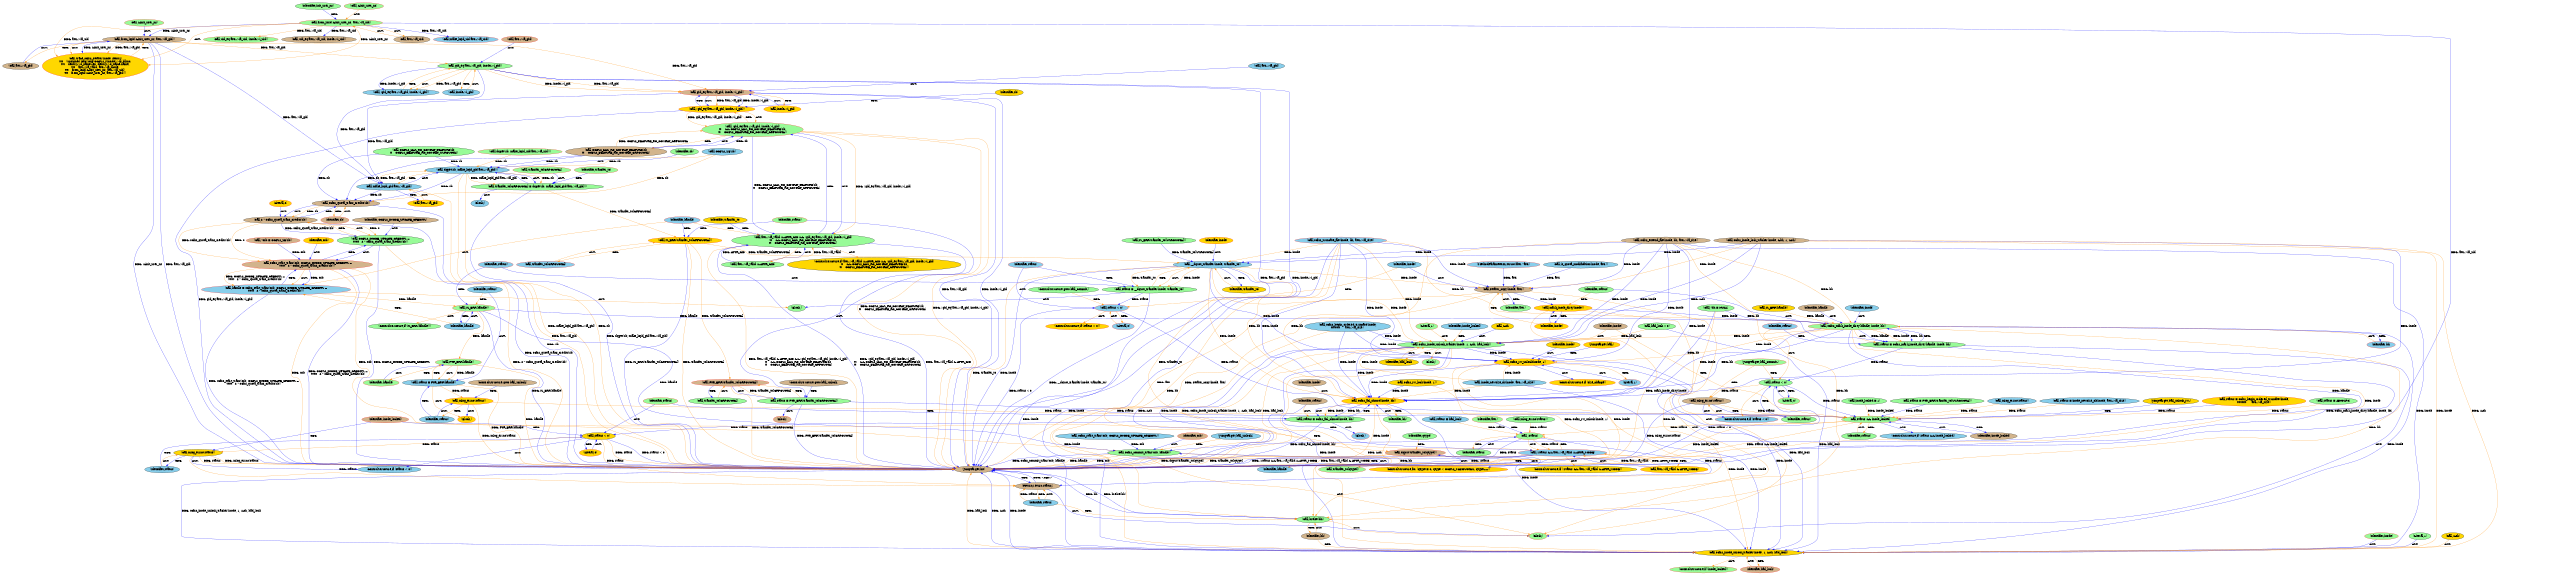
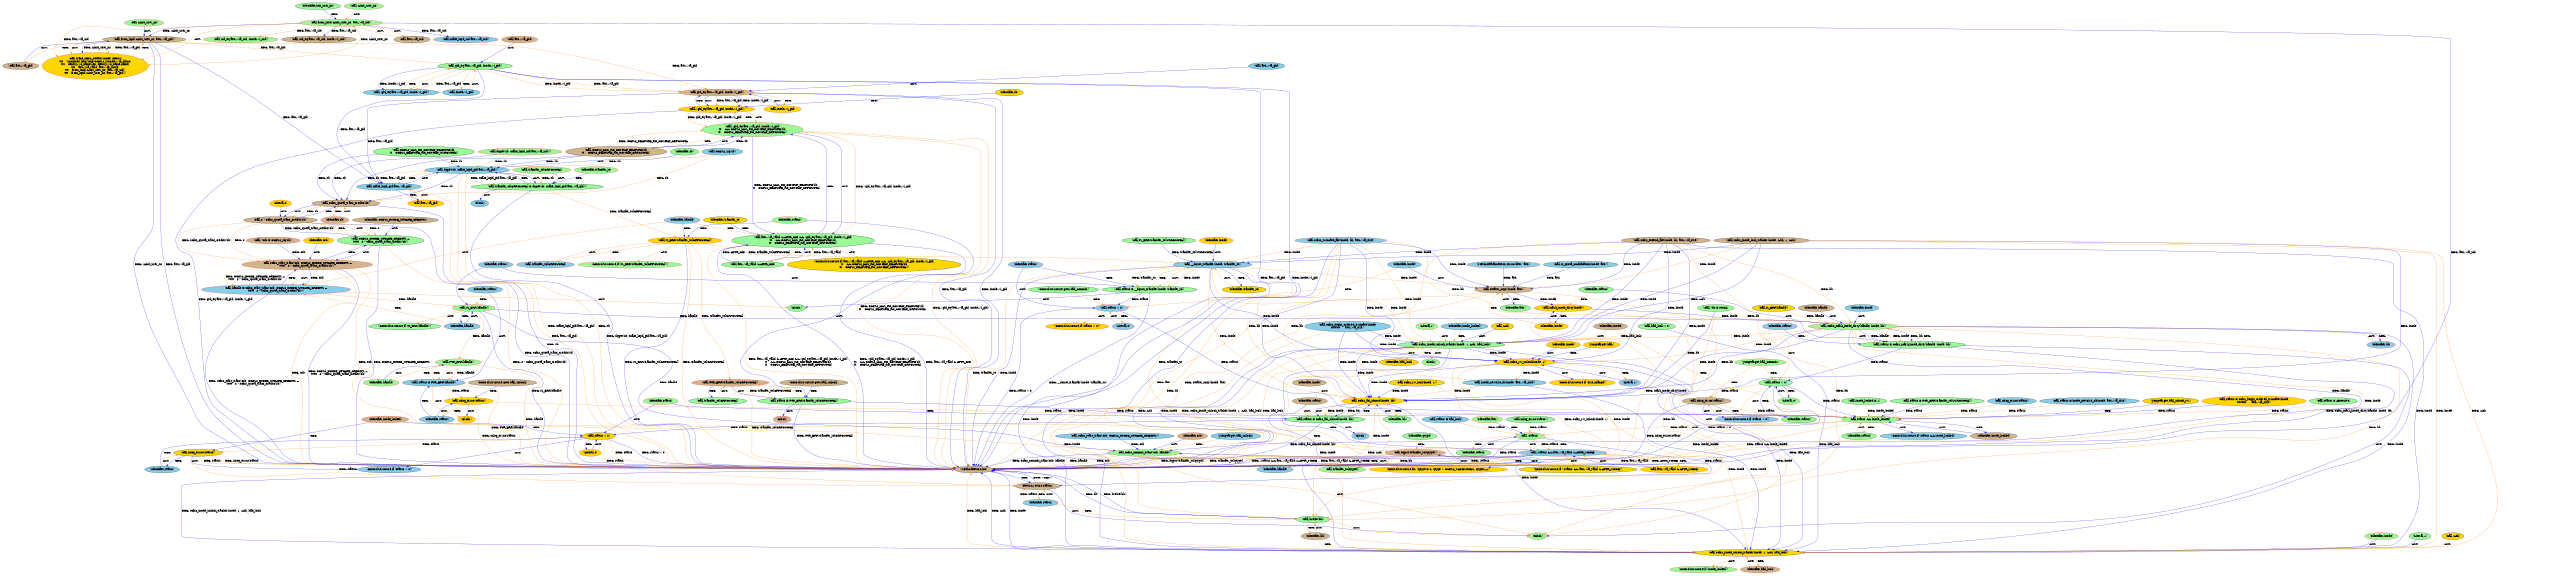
(368, 195) -> (401, 159)
none -> (630, 265)
(1749, 318) -> (1749, 318)
(1910, 331) -> (1910, 331)
(1504, 372) -> (1522, 373)
(1144, 453) -> (1144, 453)
(974, 469) -> (974, 469)
